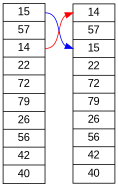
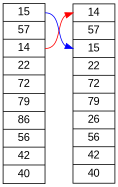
(24, 120) -> (24, 120)
